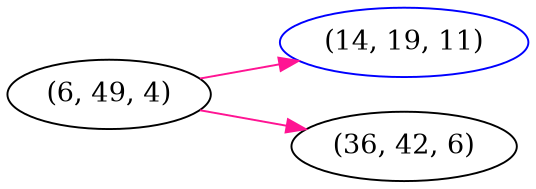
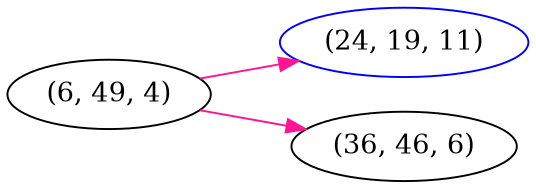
(404, 42) -> (404, 42)
(404, 146) -> (404, 146)
